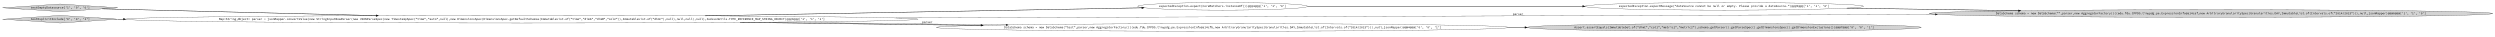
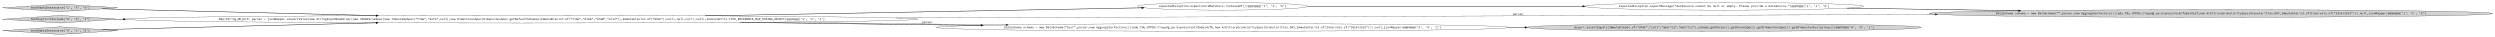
none -> (60, 31)
